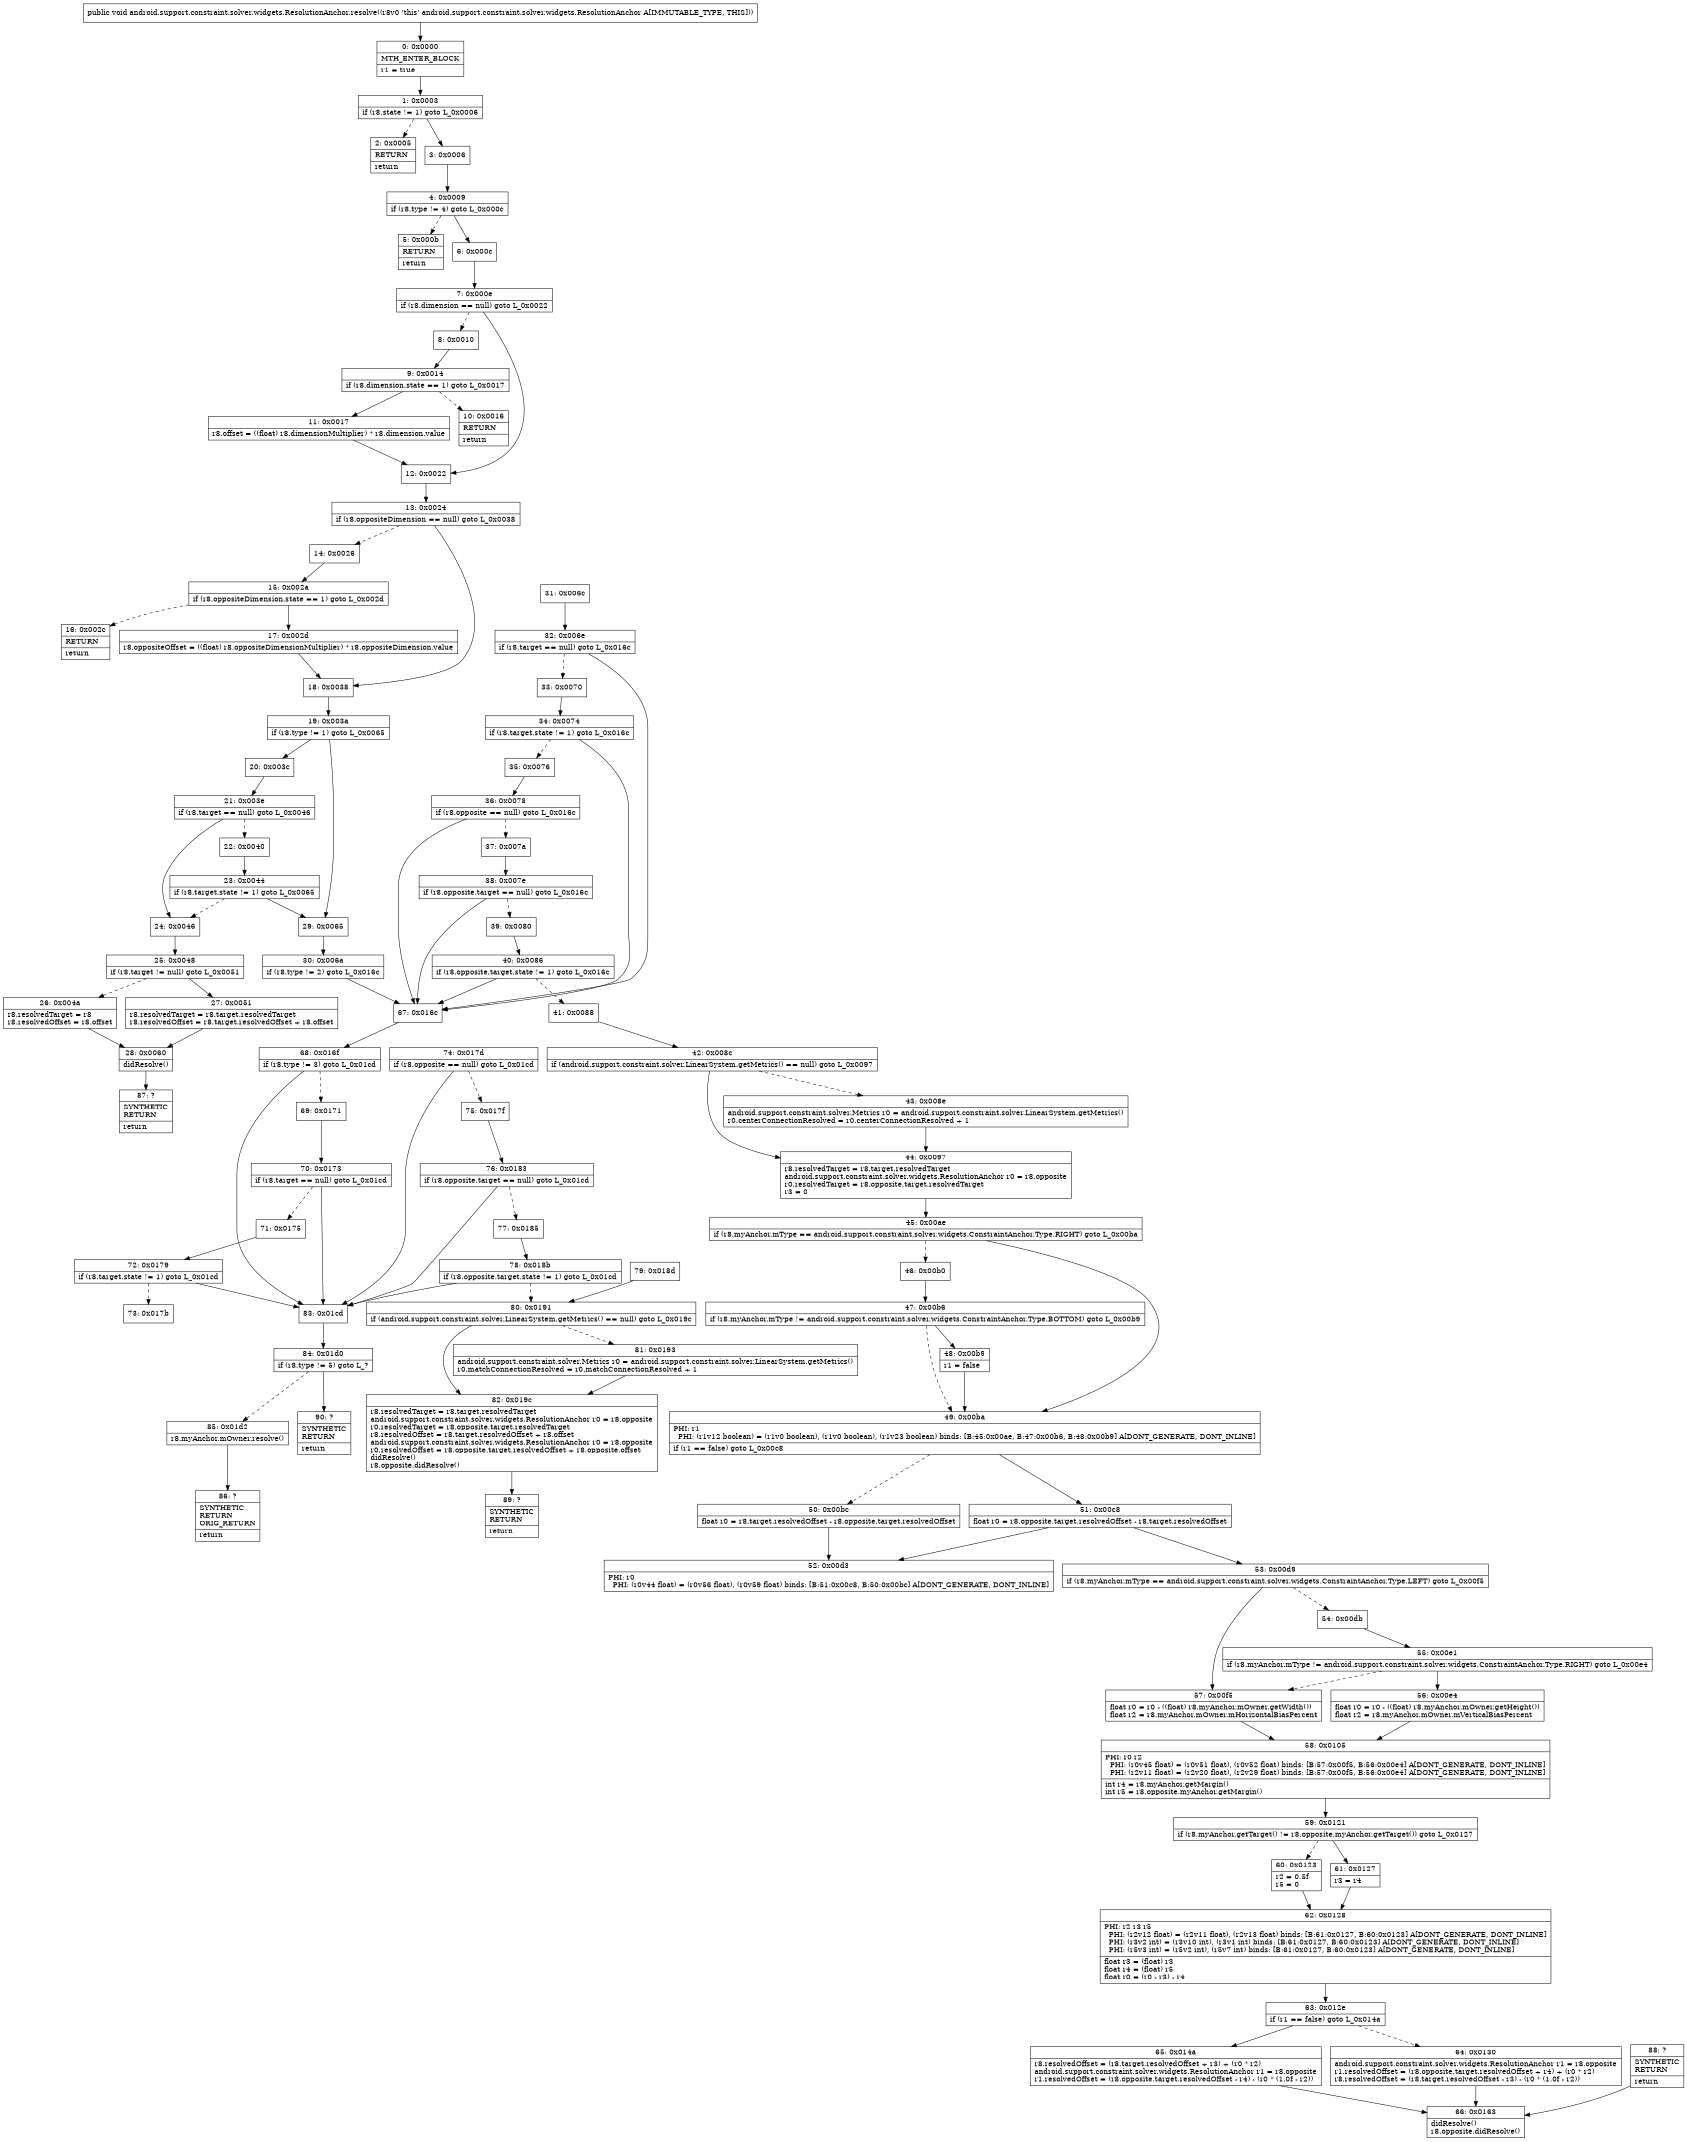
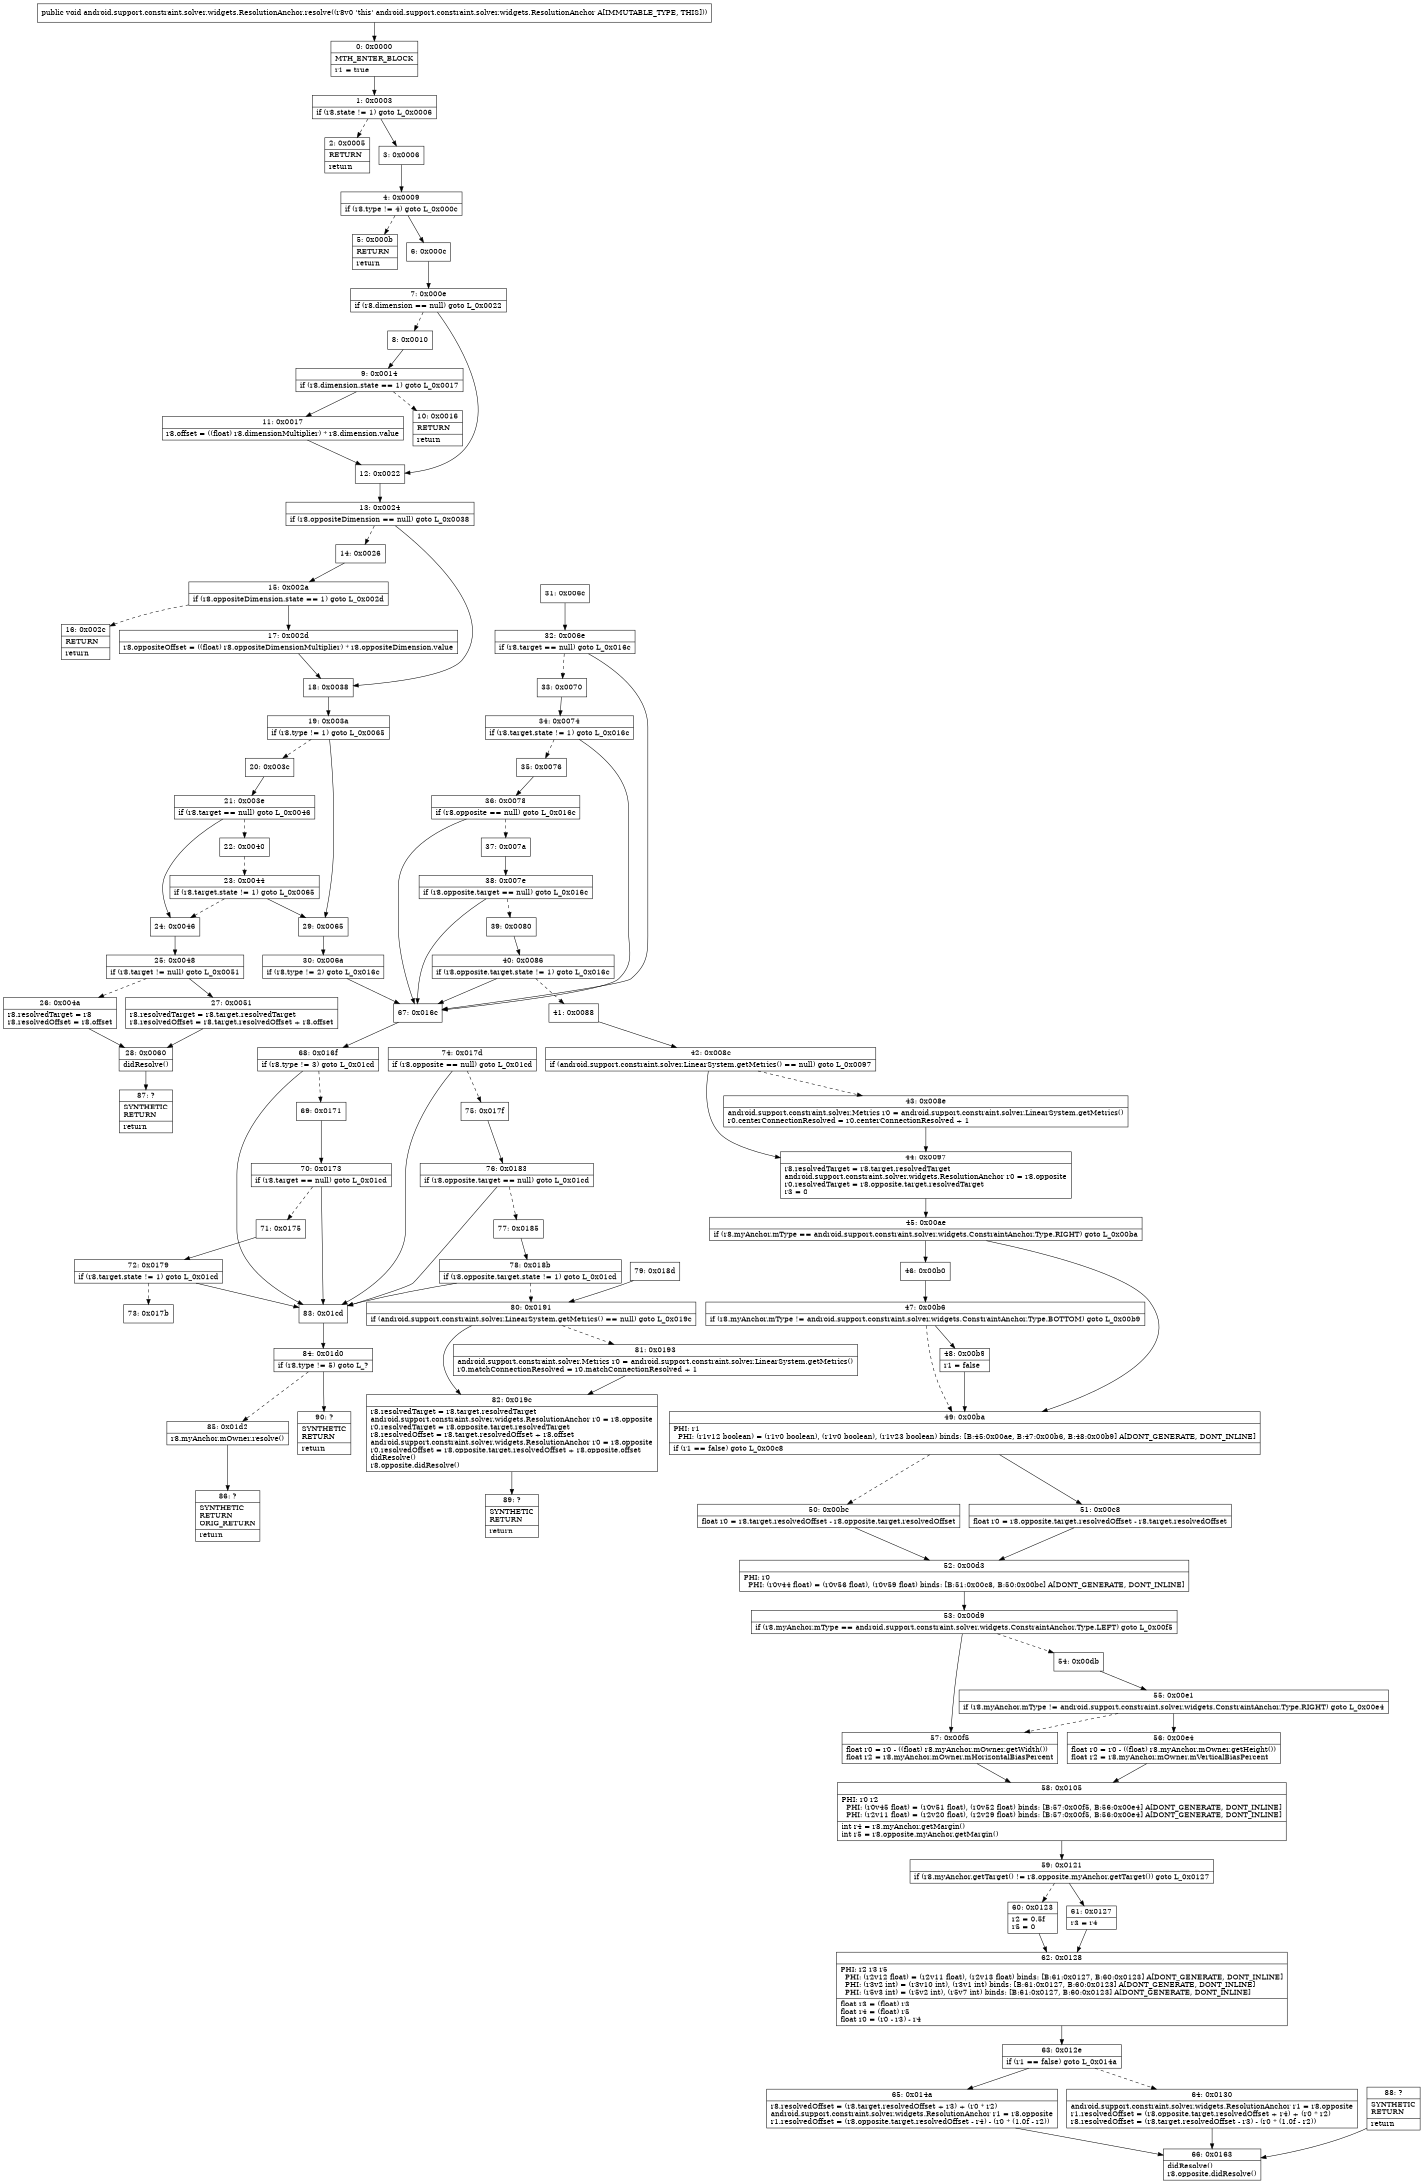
(299, 747) -> (299, 747)
(245, 863) -> (245, 863)
(926, 1249) -> (926, 1249)
(1185, 1545) -> (964, 1598)
